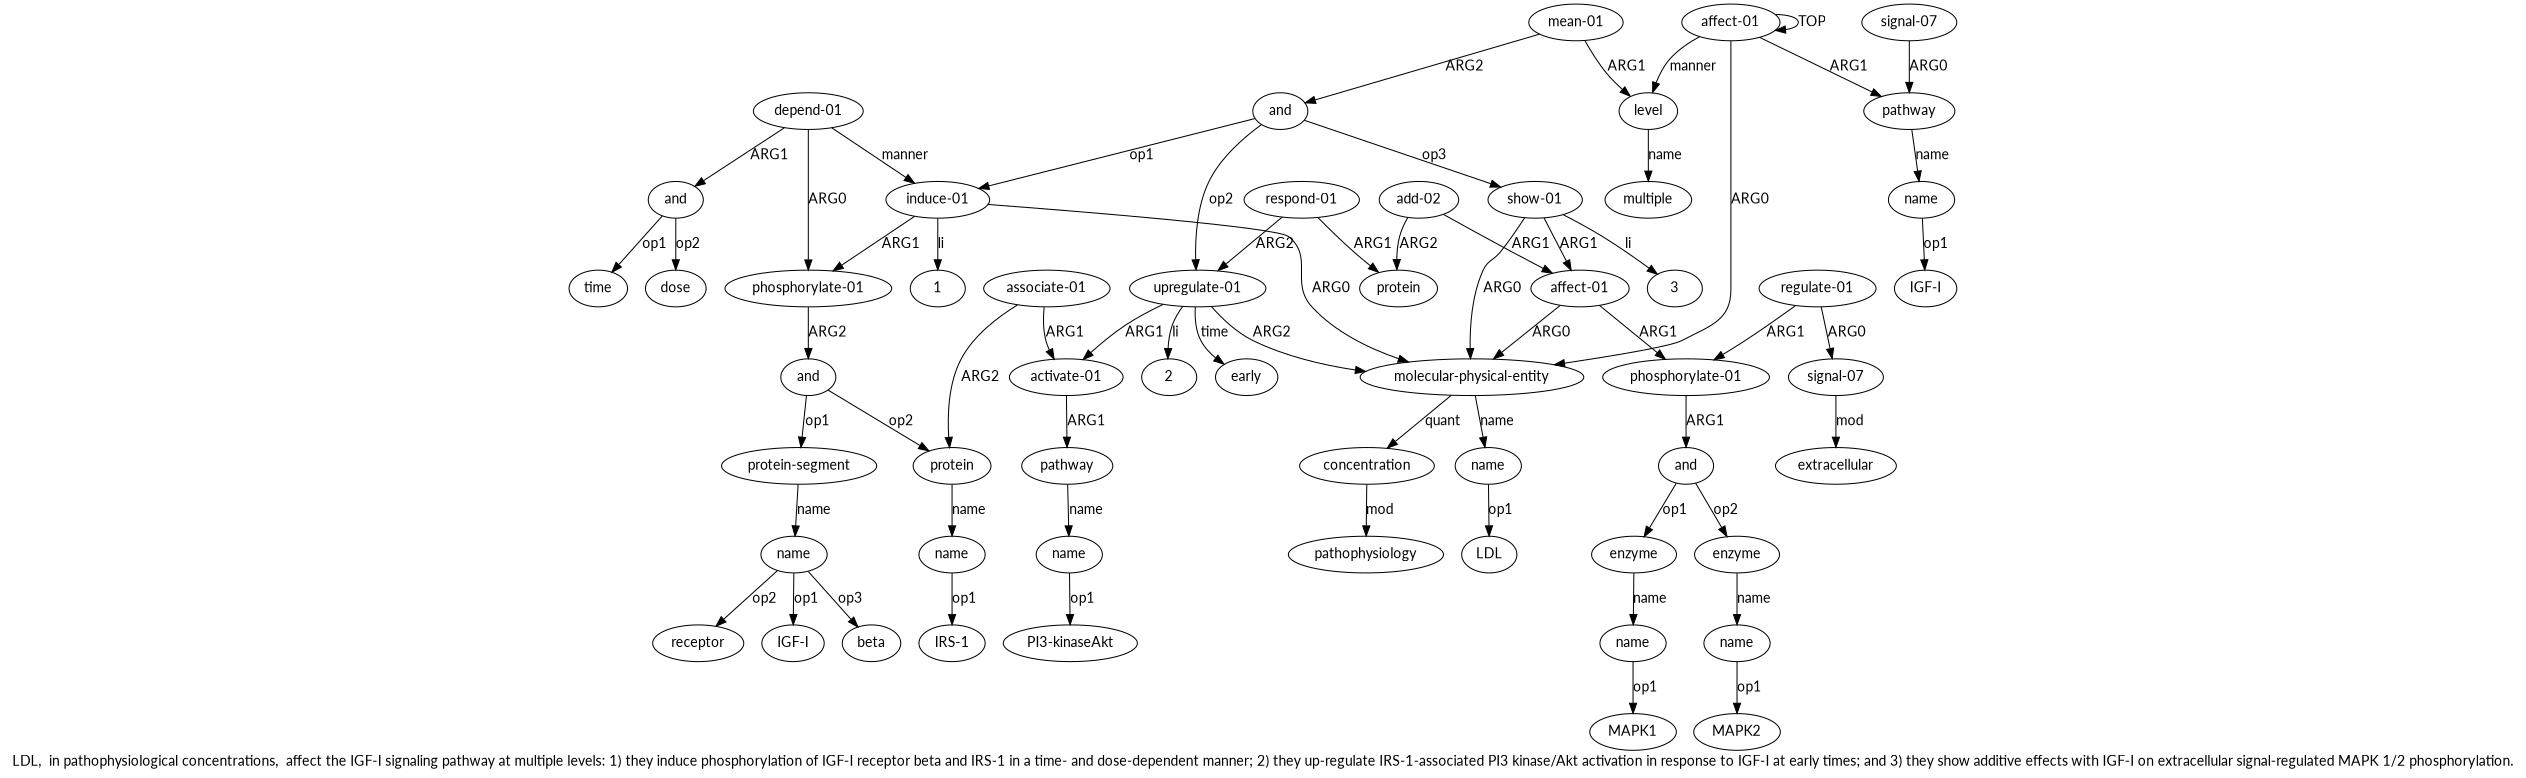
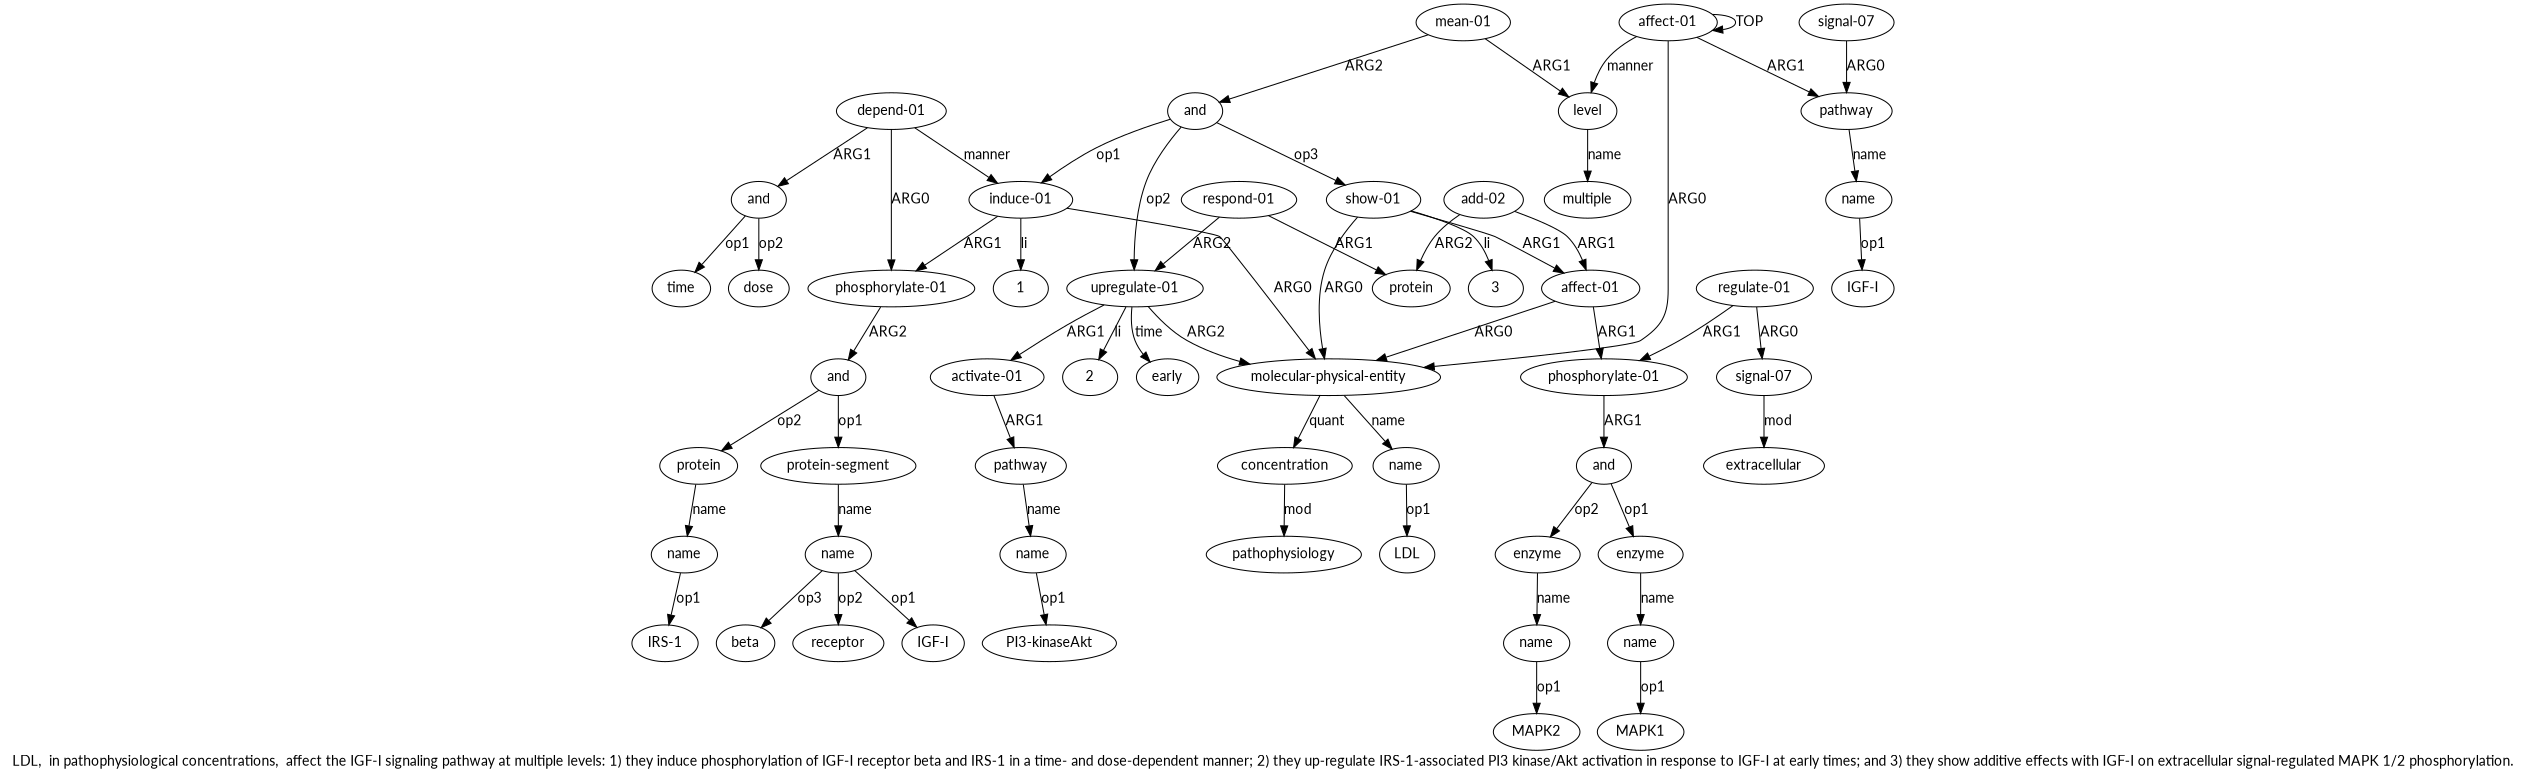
(1047, 289) -> none
